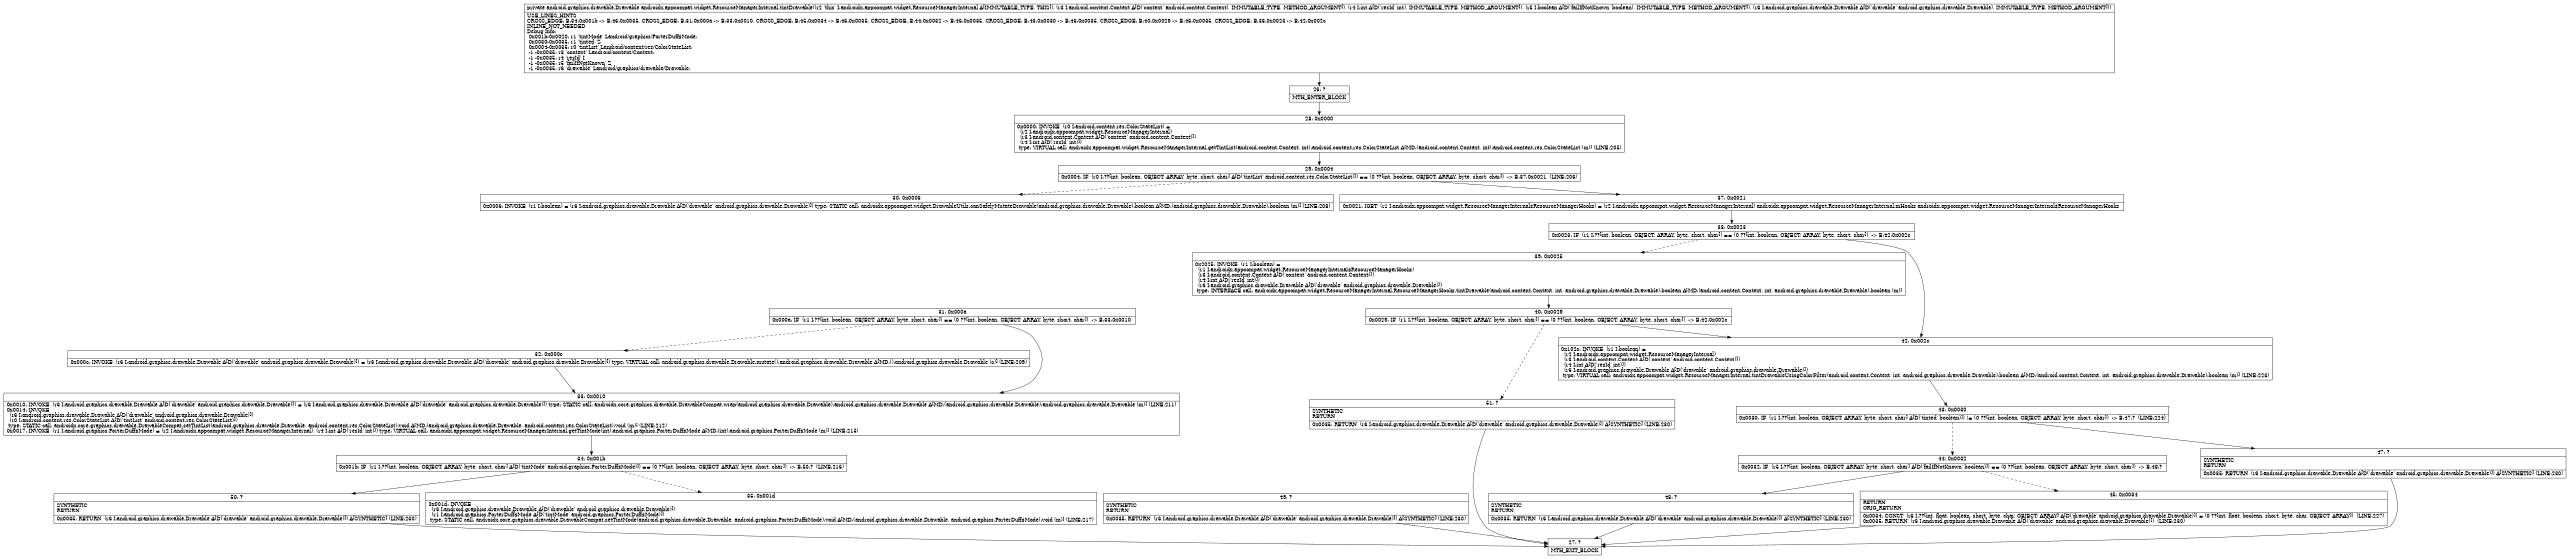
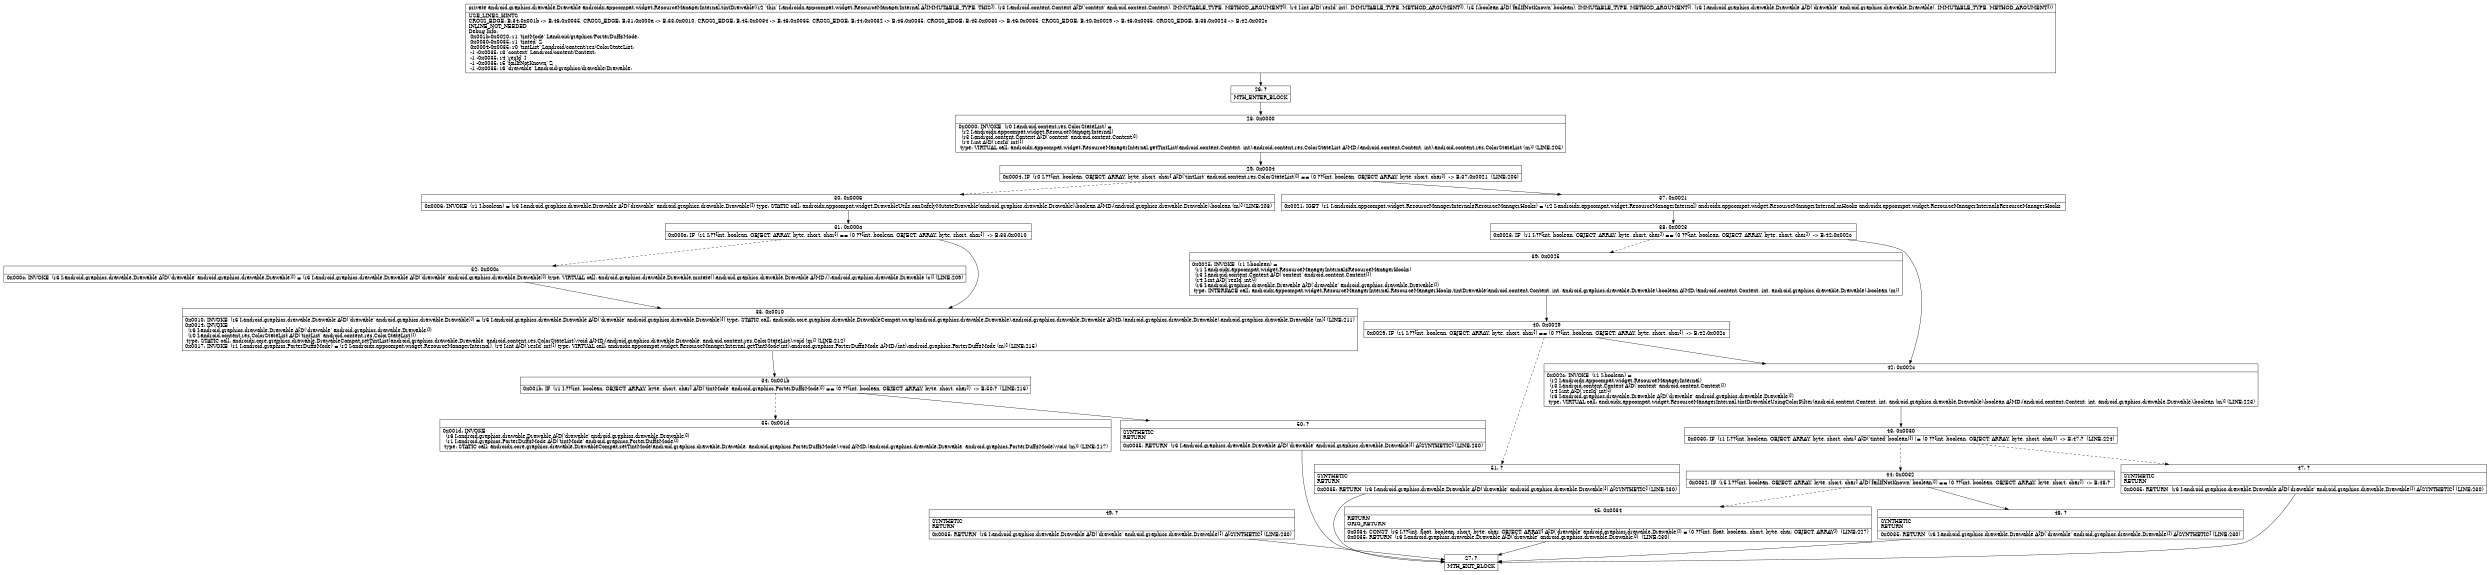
none -> (848, 215)
(1239, 265) -> (1236, 265)
(1604, 349) -> (1590, 376)
(2136, 435) -> (2069, 454)
